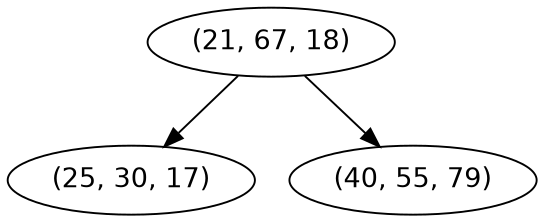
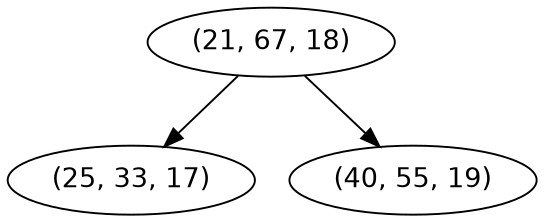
(131, 180) -> (131, 180)
(413, 180) -> (413, 180)
